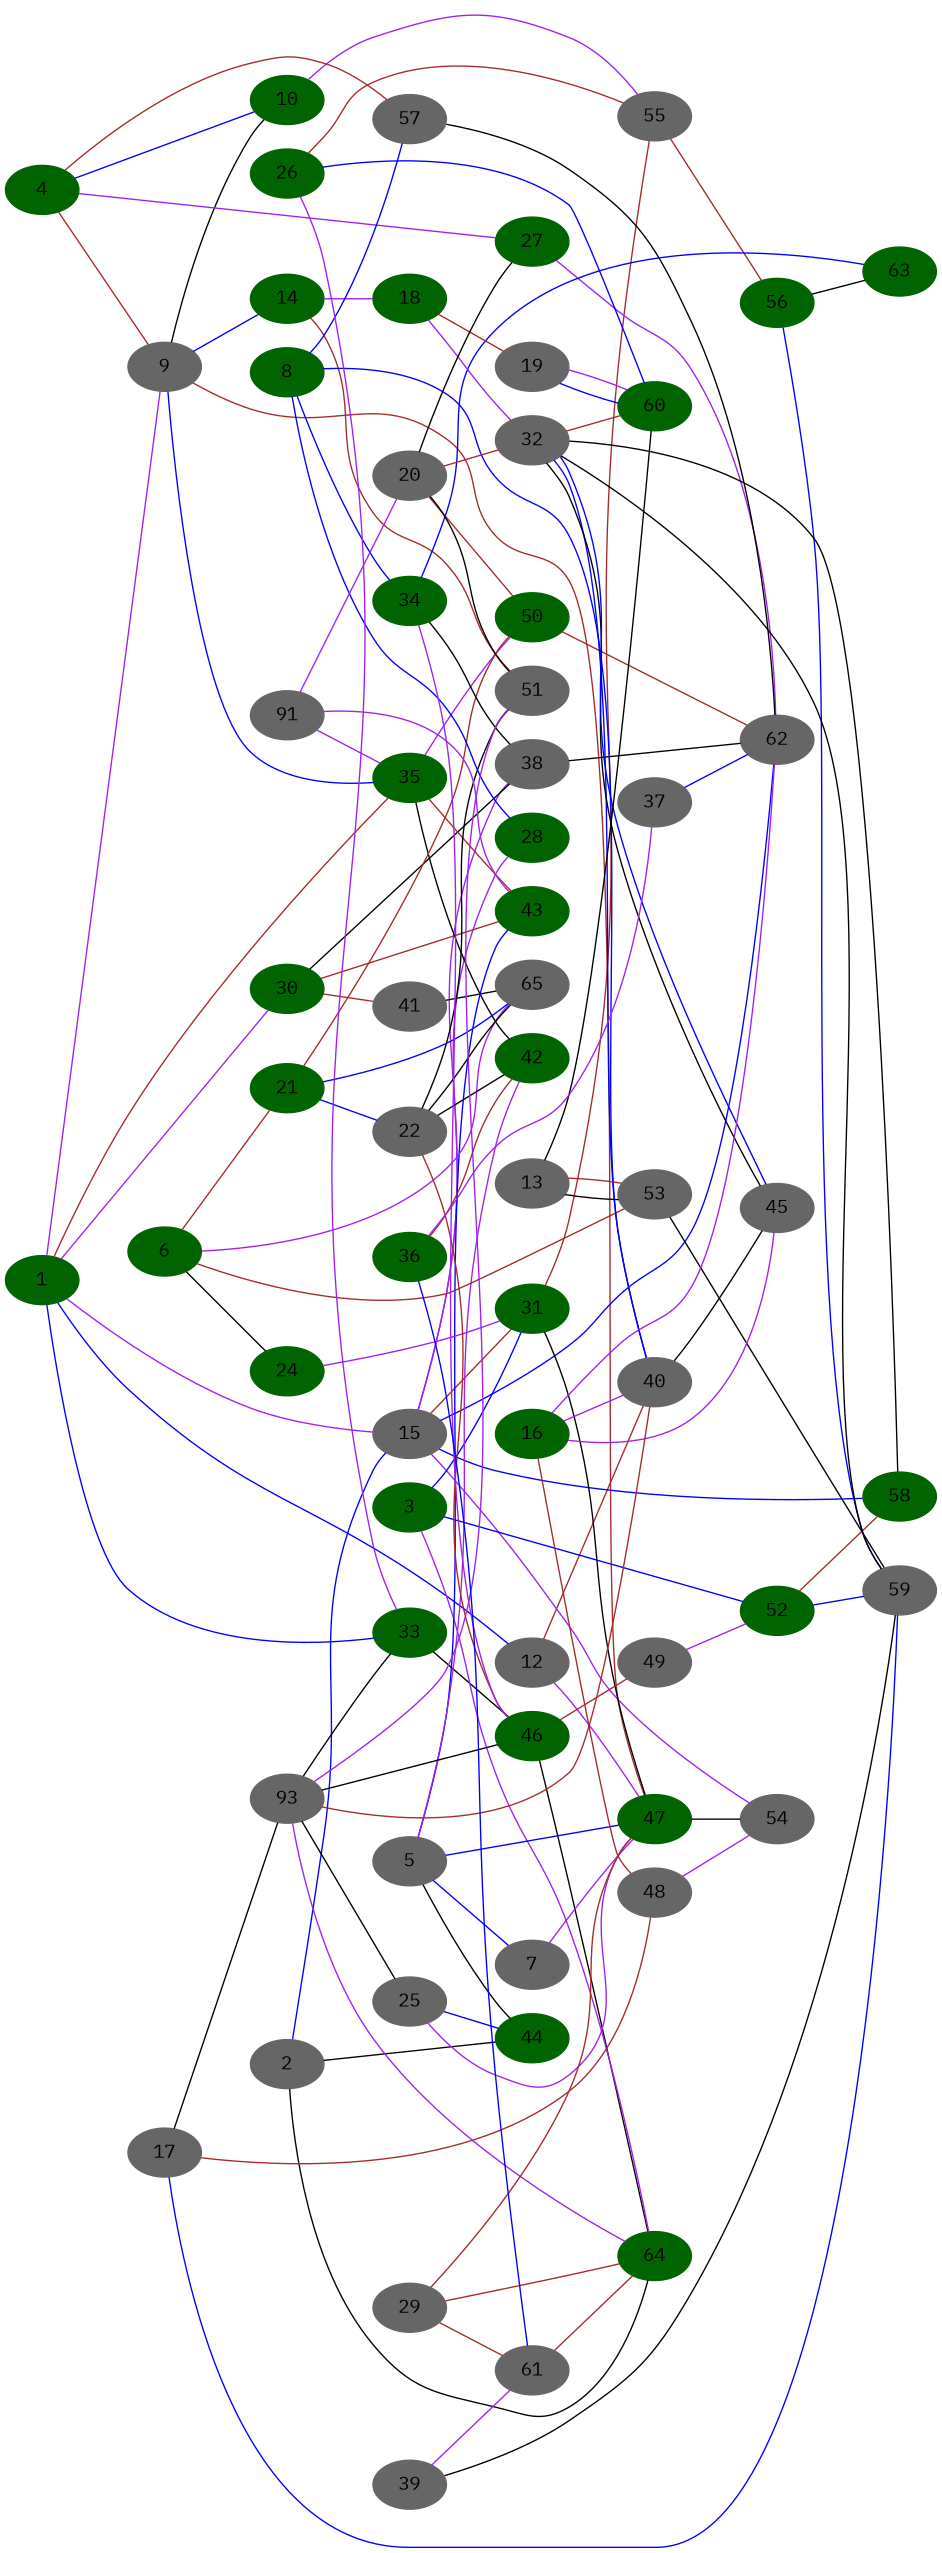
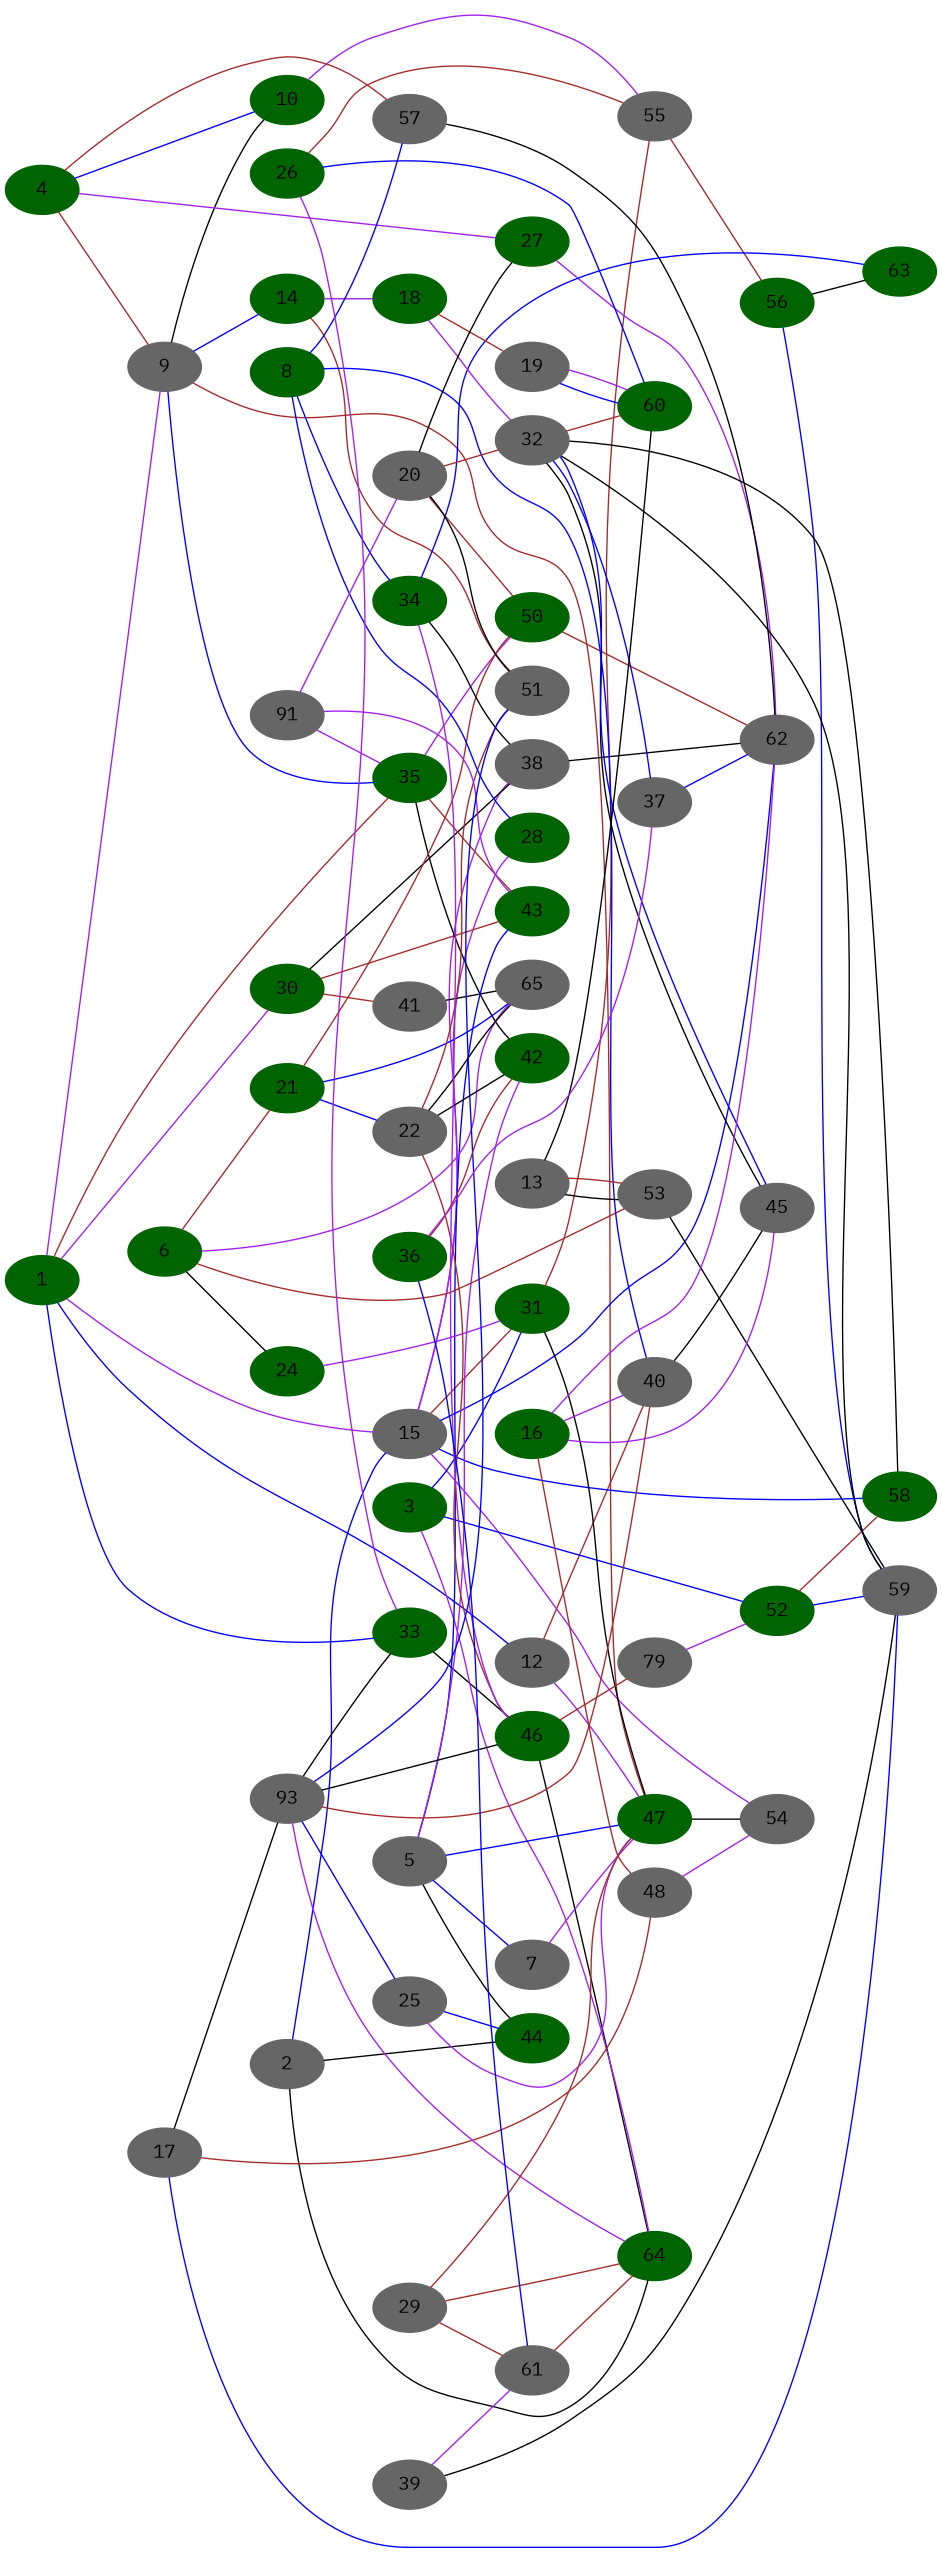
(462, 907) -> (462, 907)
(607, 907) -> (617, 614)
(480, 1304) -> (480, 1304)
(655, 1663) -> (655, 1663)
(348, 1900) -> (348, 1900)
